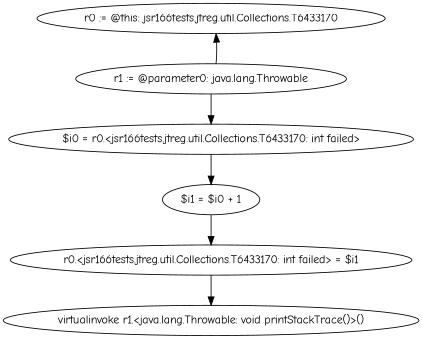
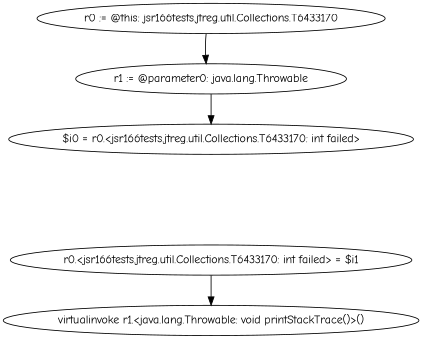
(217, 53) -> (205, 45)
(211, 200) -> none
